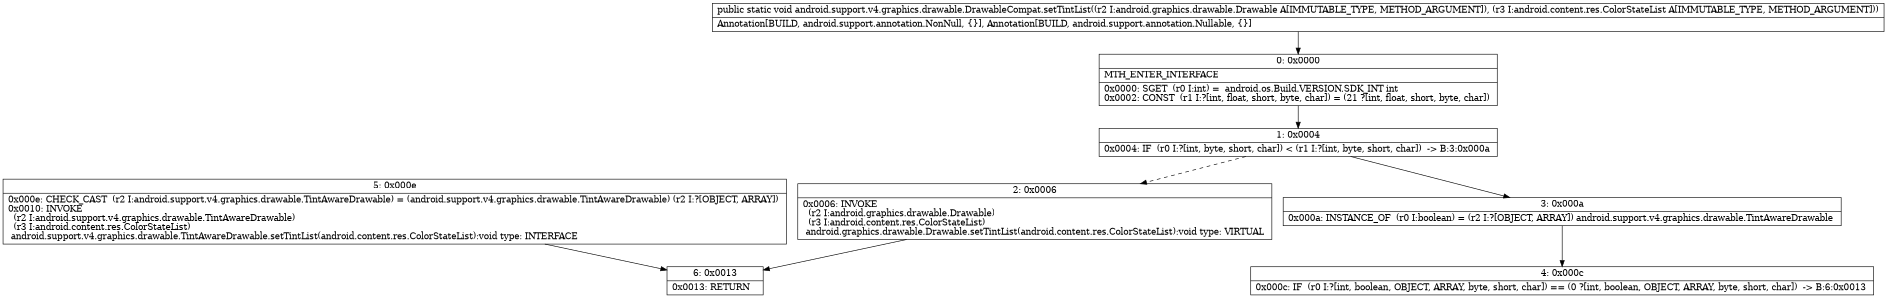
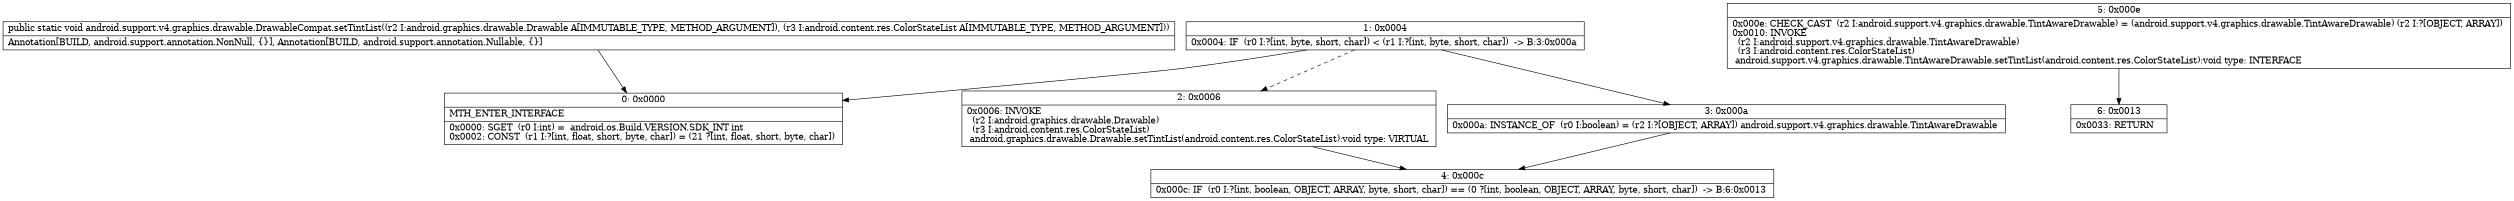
(1298, 114) -> (1078, 79)
(838, 254) -> (1356, 157)
(715, 288) -> (2119, 126)
